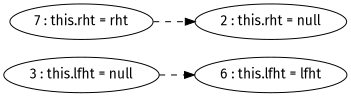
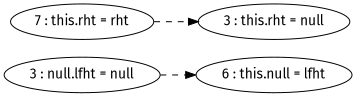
(271, 22) -> (274, 22)
(81, 75) -> (82, 75)
(271, 75) -> (274, 75)
